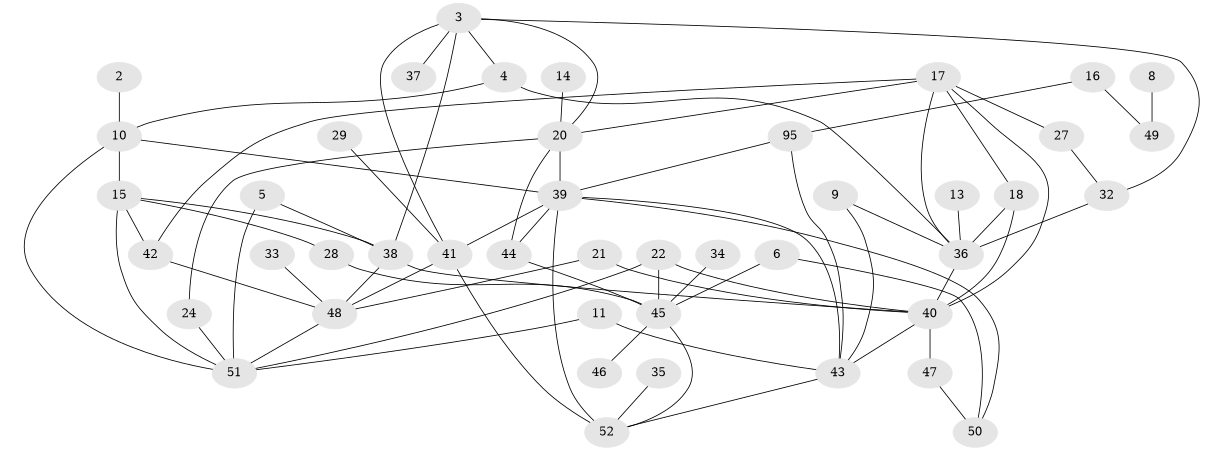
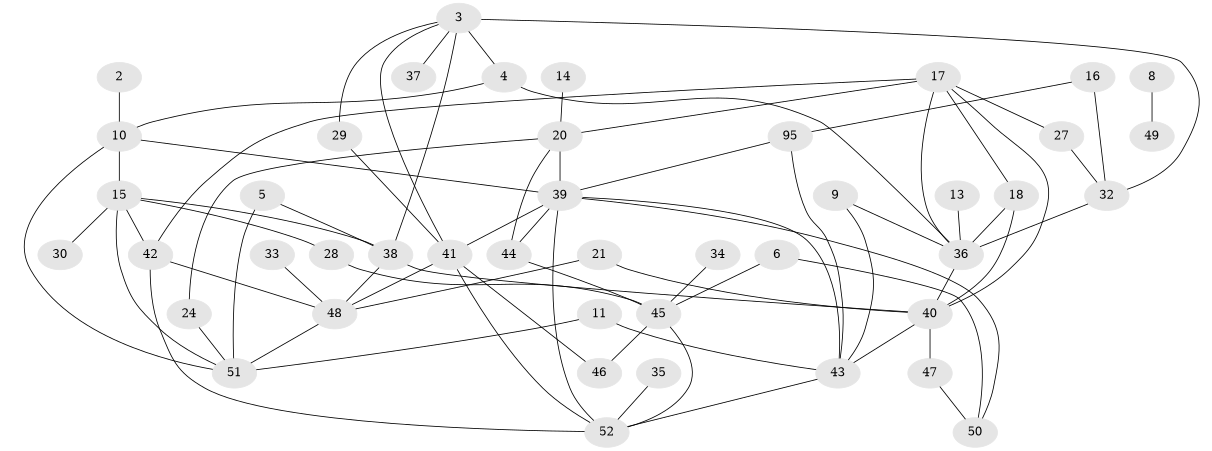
(573, 44) -> (367, 52)
(1122, 107) -> (1100, 136)
none -> (60, 255)
(659, 255) -> none
none -> (525, 314)
none -> (325, 417)
